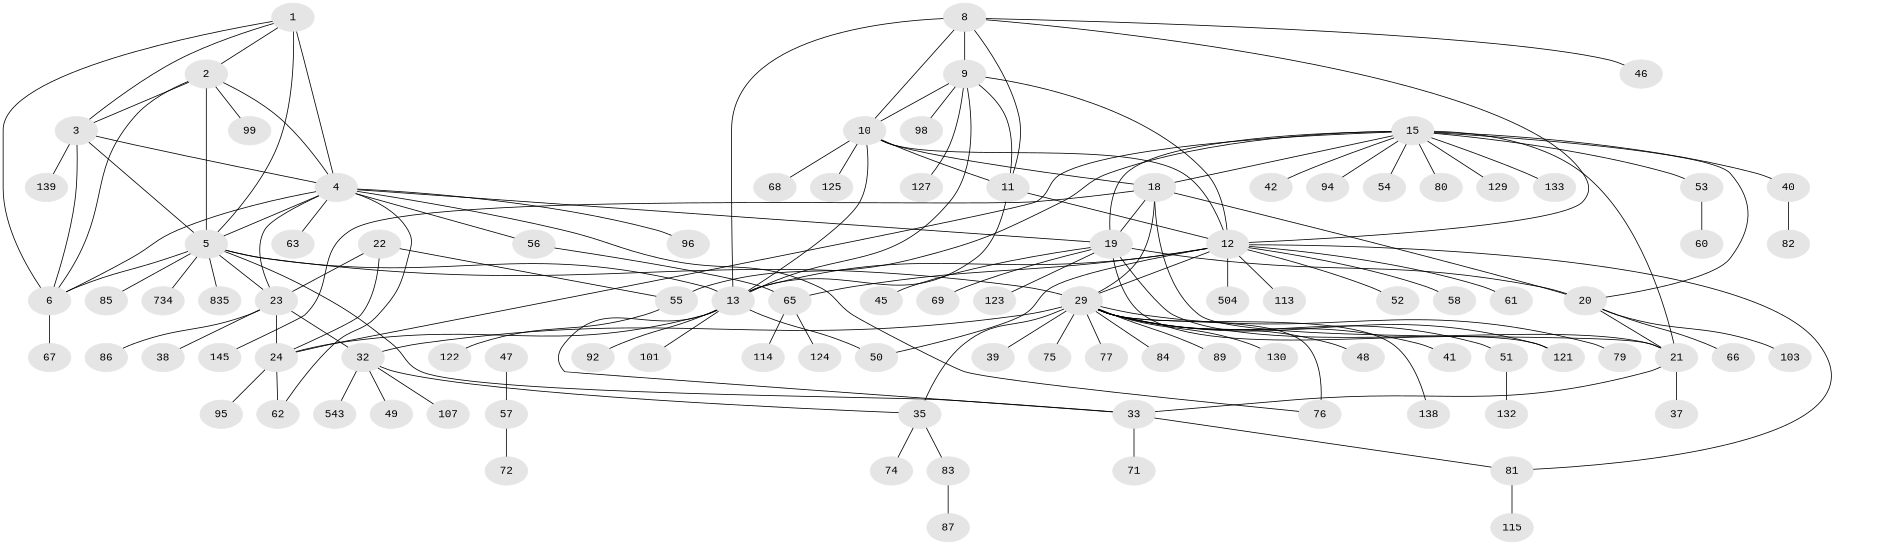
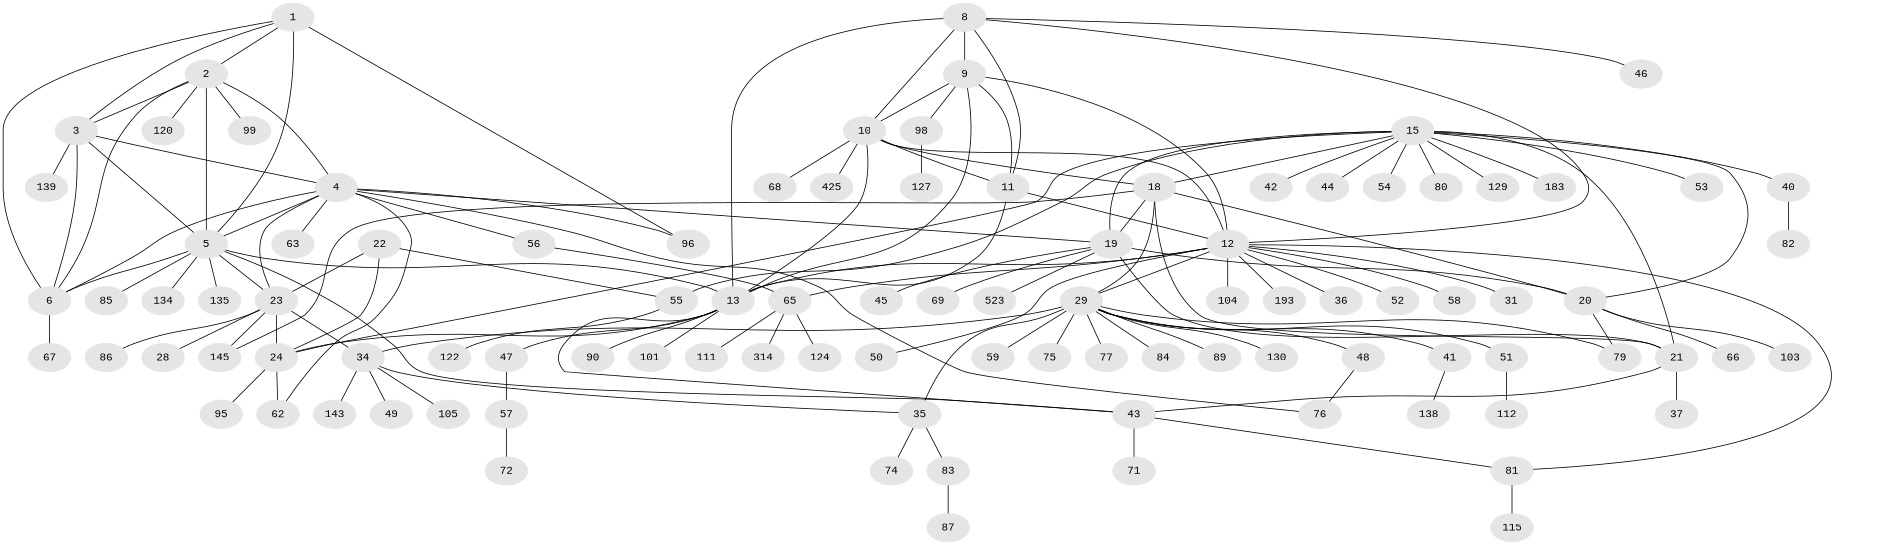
(315, 102) -> (491, 131)
none -> (163, 131)
(954, 134) -> (921, 161)
(832, 187) -> (832, 187)
(1328, 187) -> (1328, 187)
(1555, 187) -> (1555, 187)
(1702, 244) -> none
(665, 272) -> none
(163, 301) -> (163, 301)
(220, 301) -> (220, 301)
(995, 301) -> (995, 301)
(1228, 301) -> (1228, 301)
(1284, 301) -> (1284, 301)
none -> (1341, 301)
(1511, 301) -> (1511, 301)
(1279, 323) -> (1439, 386)
(1233, 324) -> (1341, 386)
(791, 325) -> (620, 330)
none -> (248, 329)
(1631, 329) -> (1603, 329)
(163, 358) -> (163, 358)
(363, 358) -> (363, 358)
(593, 358) -> (593, 358)
none -> (706, 358)
(763, 358) -> (763, 358)
(993, 358) -> (993, 358)
(1563, 358) -> none
(335, 414) -> (335, 414)
(448, 414) -> (448, 414)
(1134, 414) -> (1134, 414)
(1506, 414) -> (1506, 414)
